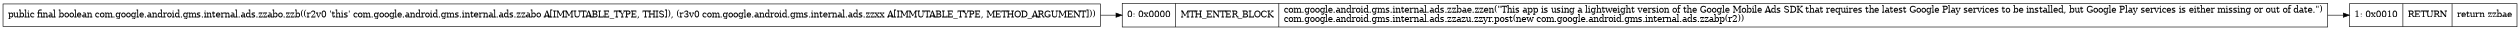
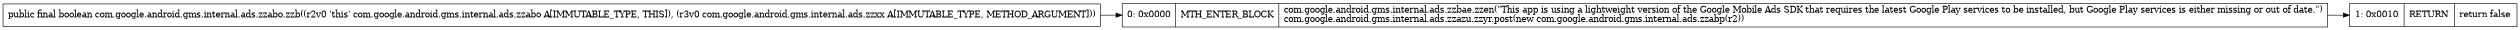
(2485, 15) -> (2485, 15)
